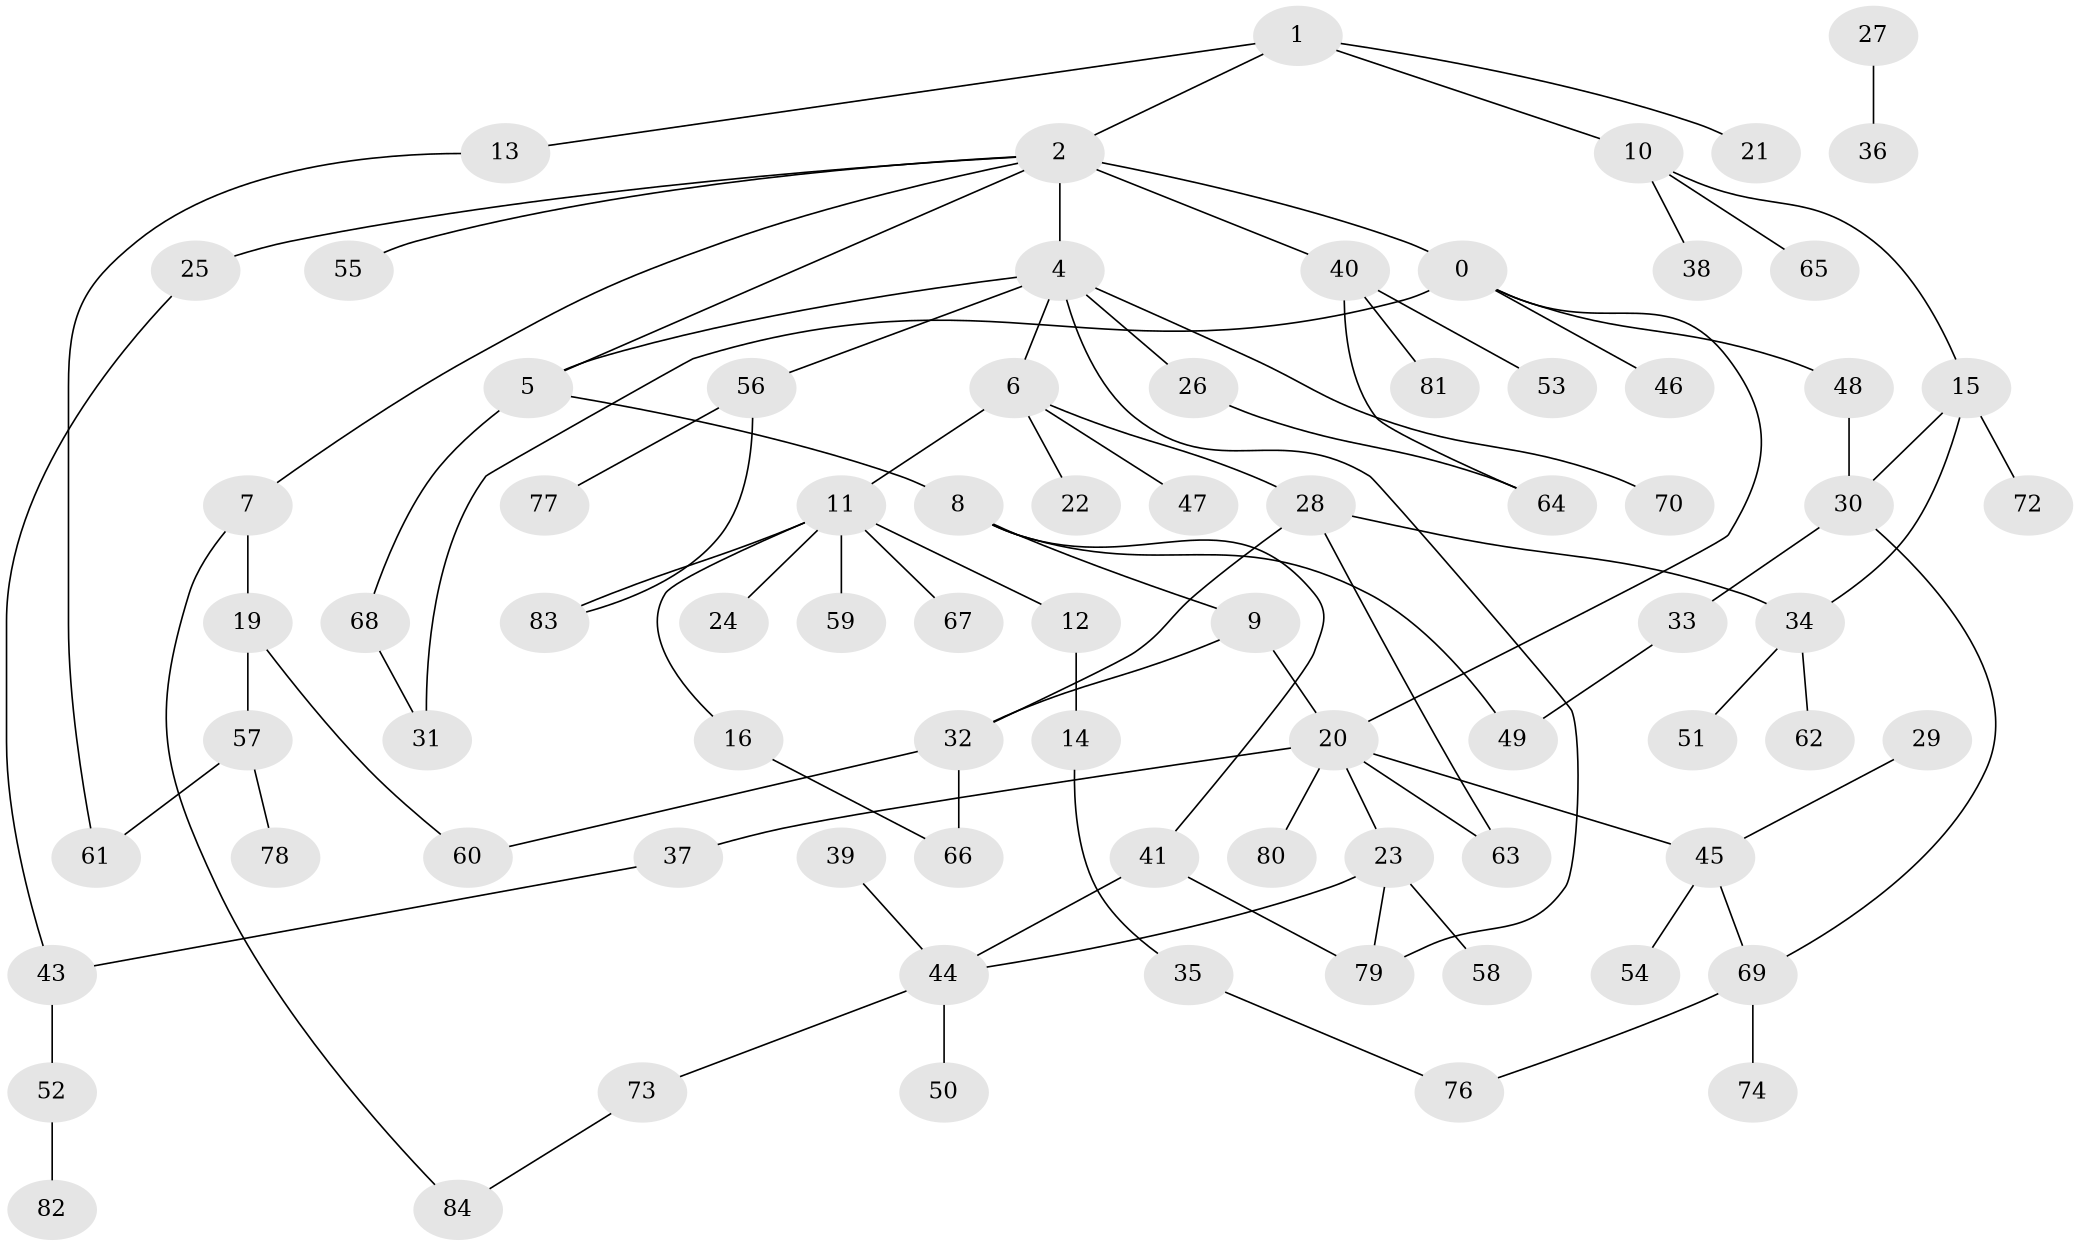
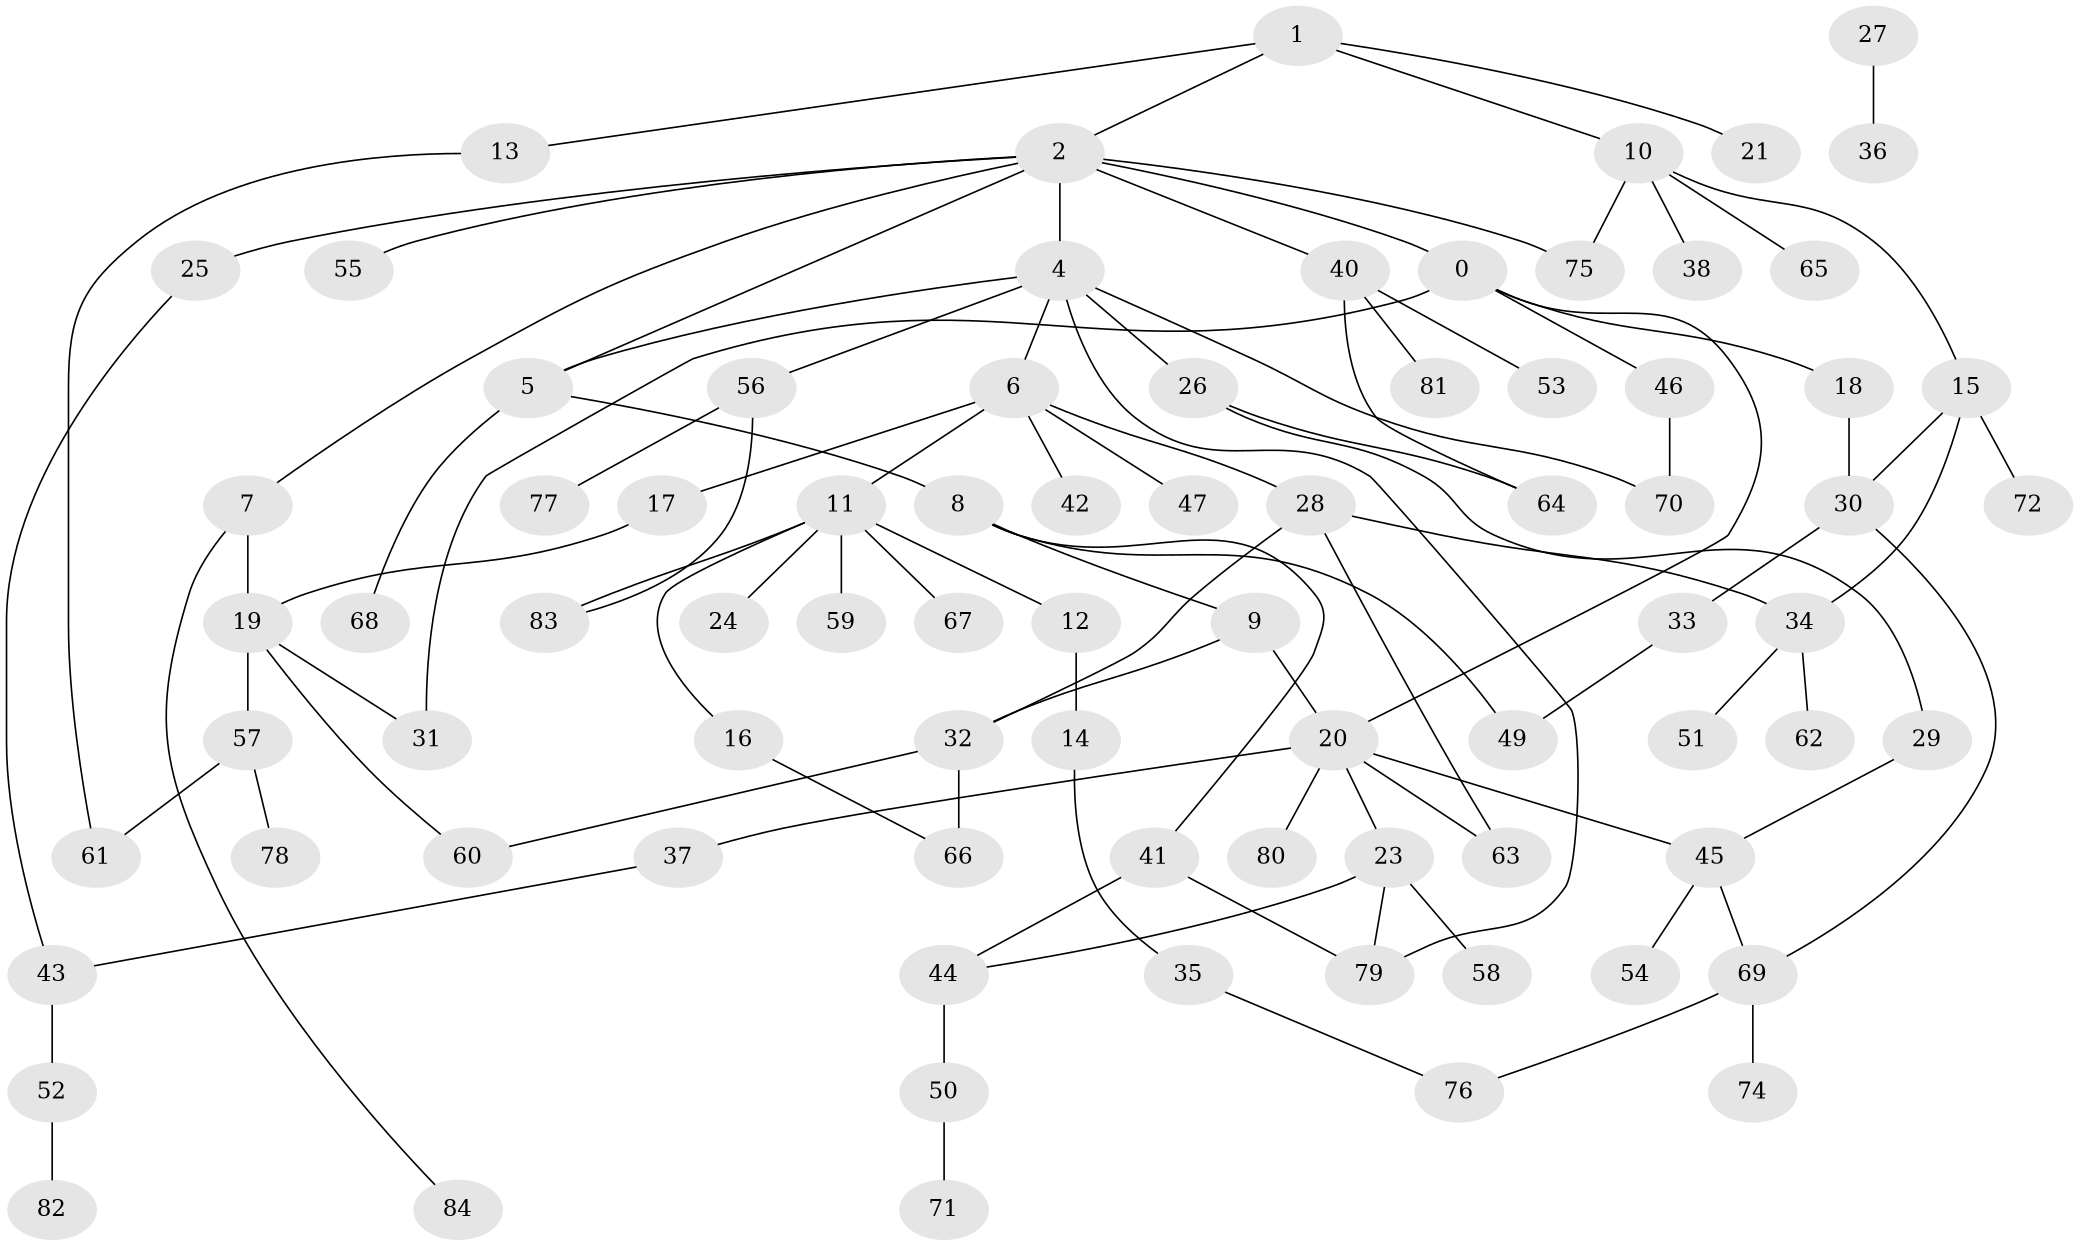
none -> (1580, 271)
(1849, 388) -> (1849, 388)
none -> (1670, 447)
none -> (662, 505)
(1076, 505) -> (1076, 505)
none -> (1658, 555)
(396, 682) -> (338, 682)
(841, 858) -> none
(642, 1092) -> none
none -> (944, 1210)
